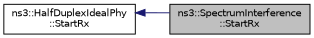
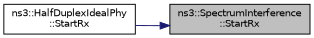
(158, 13) -> (148, 26)
